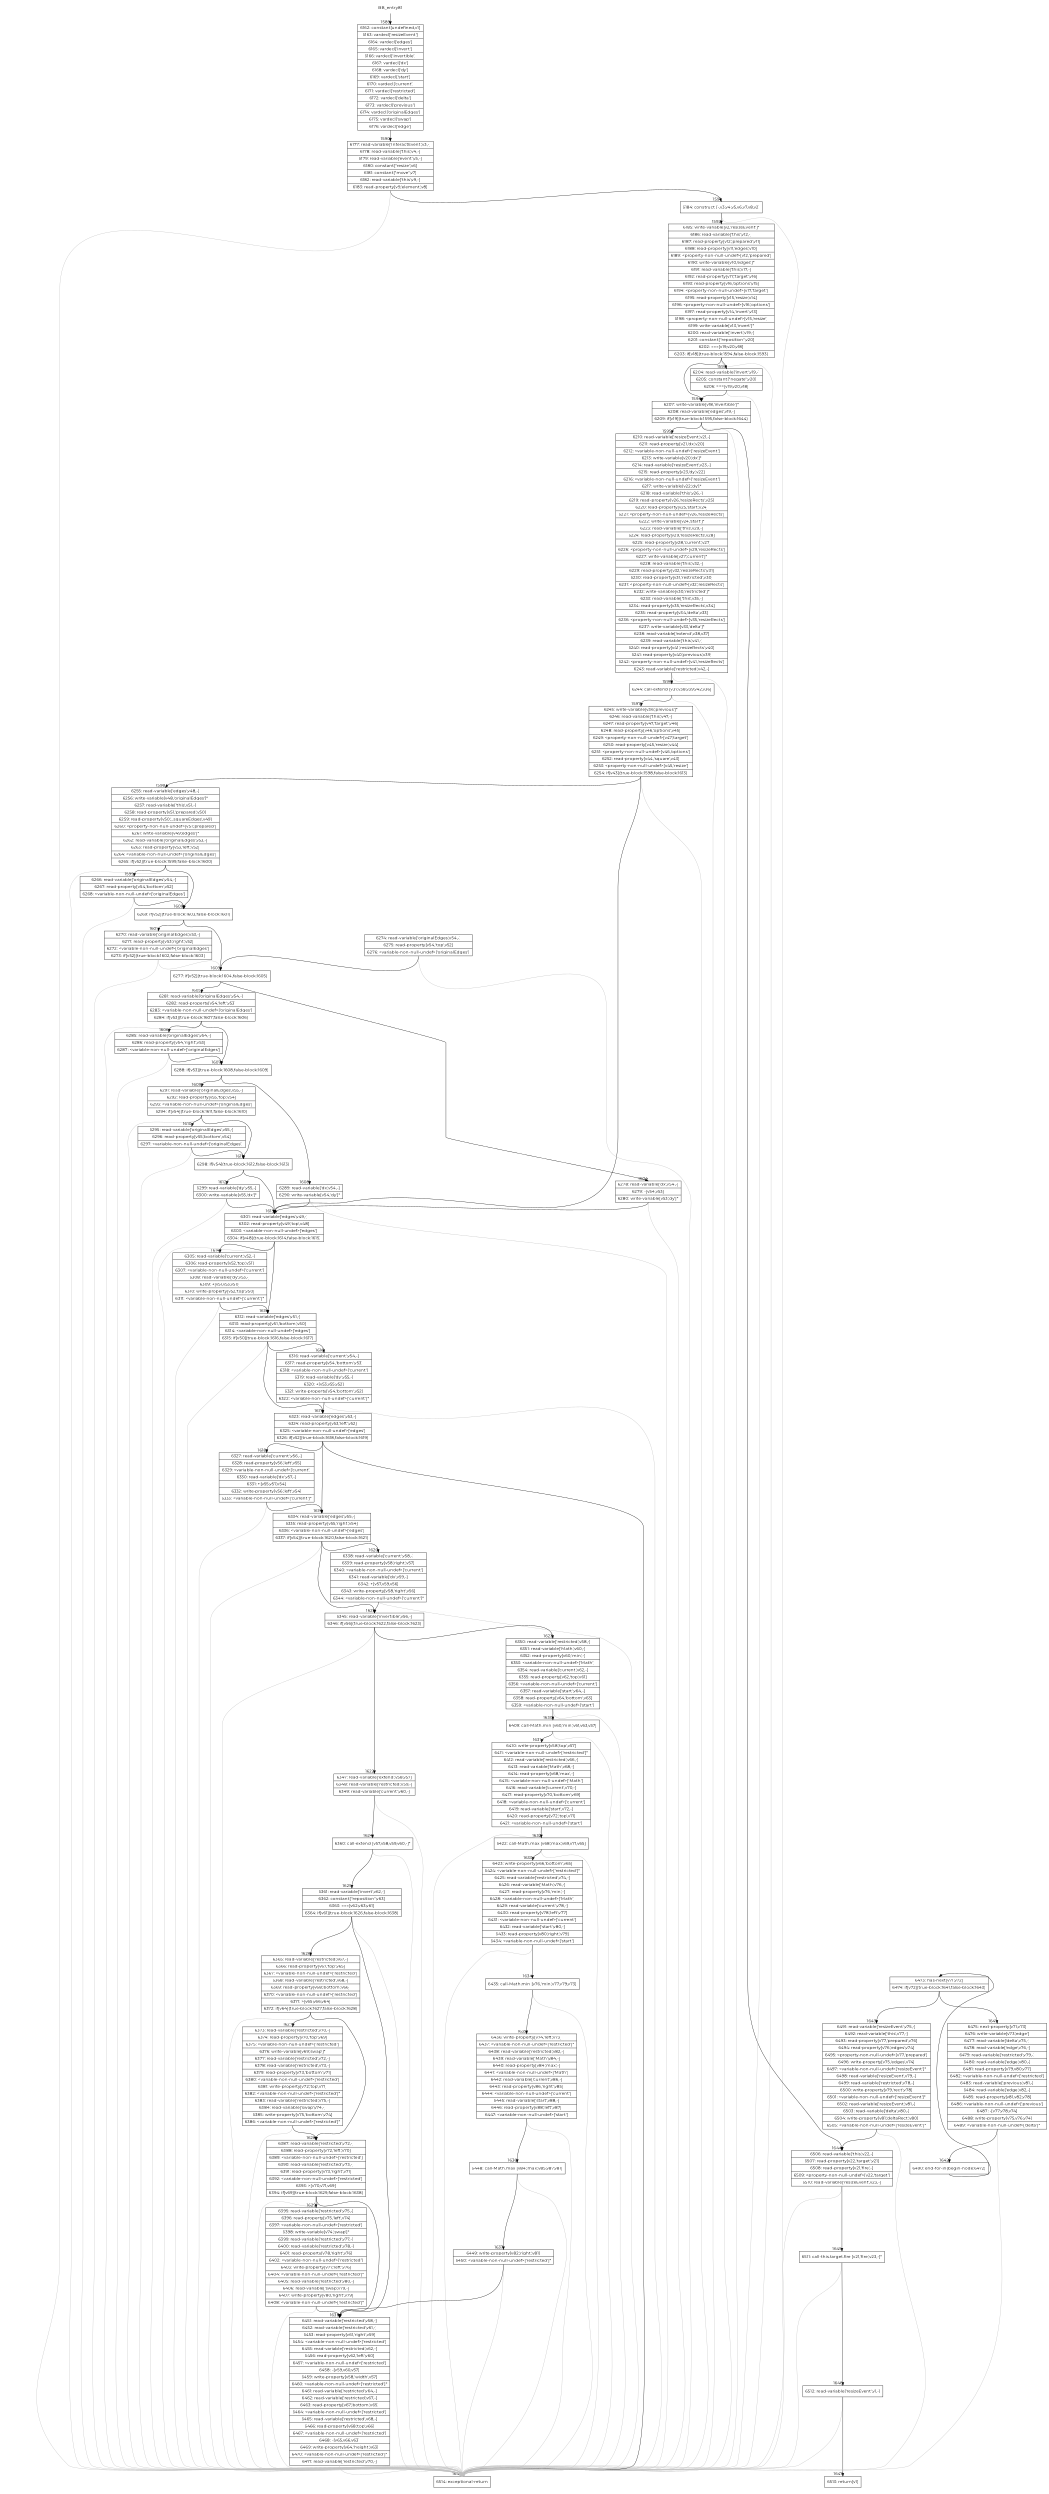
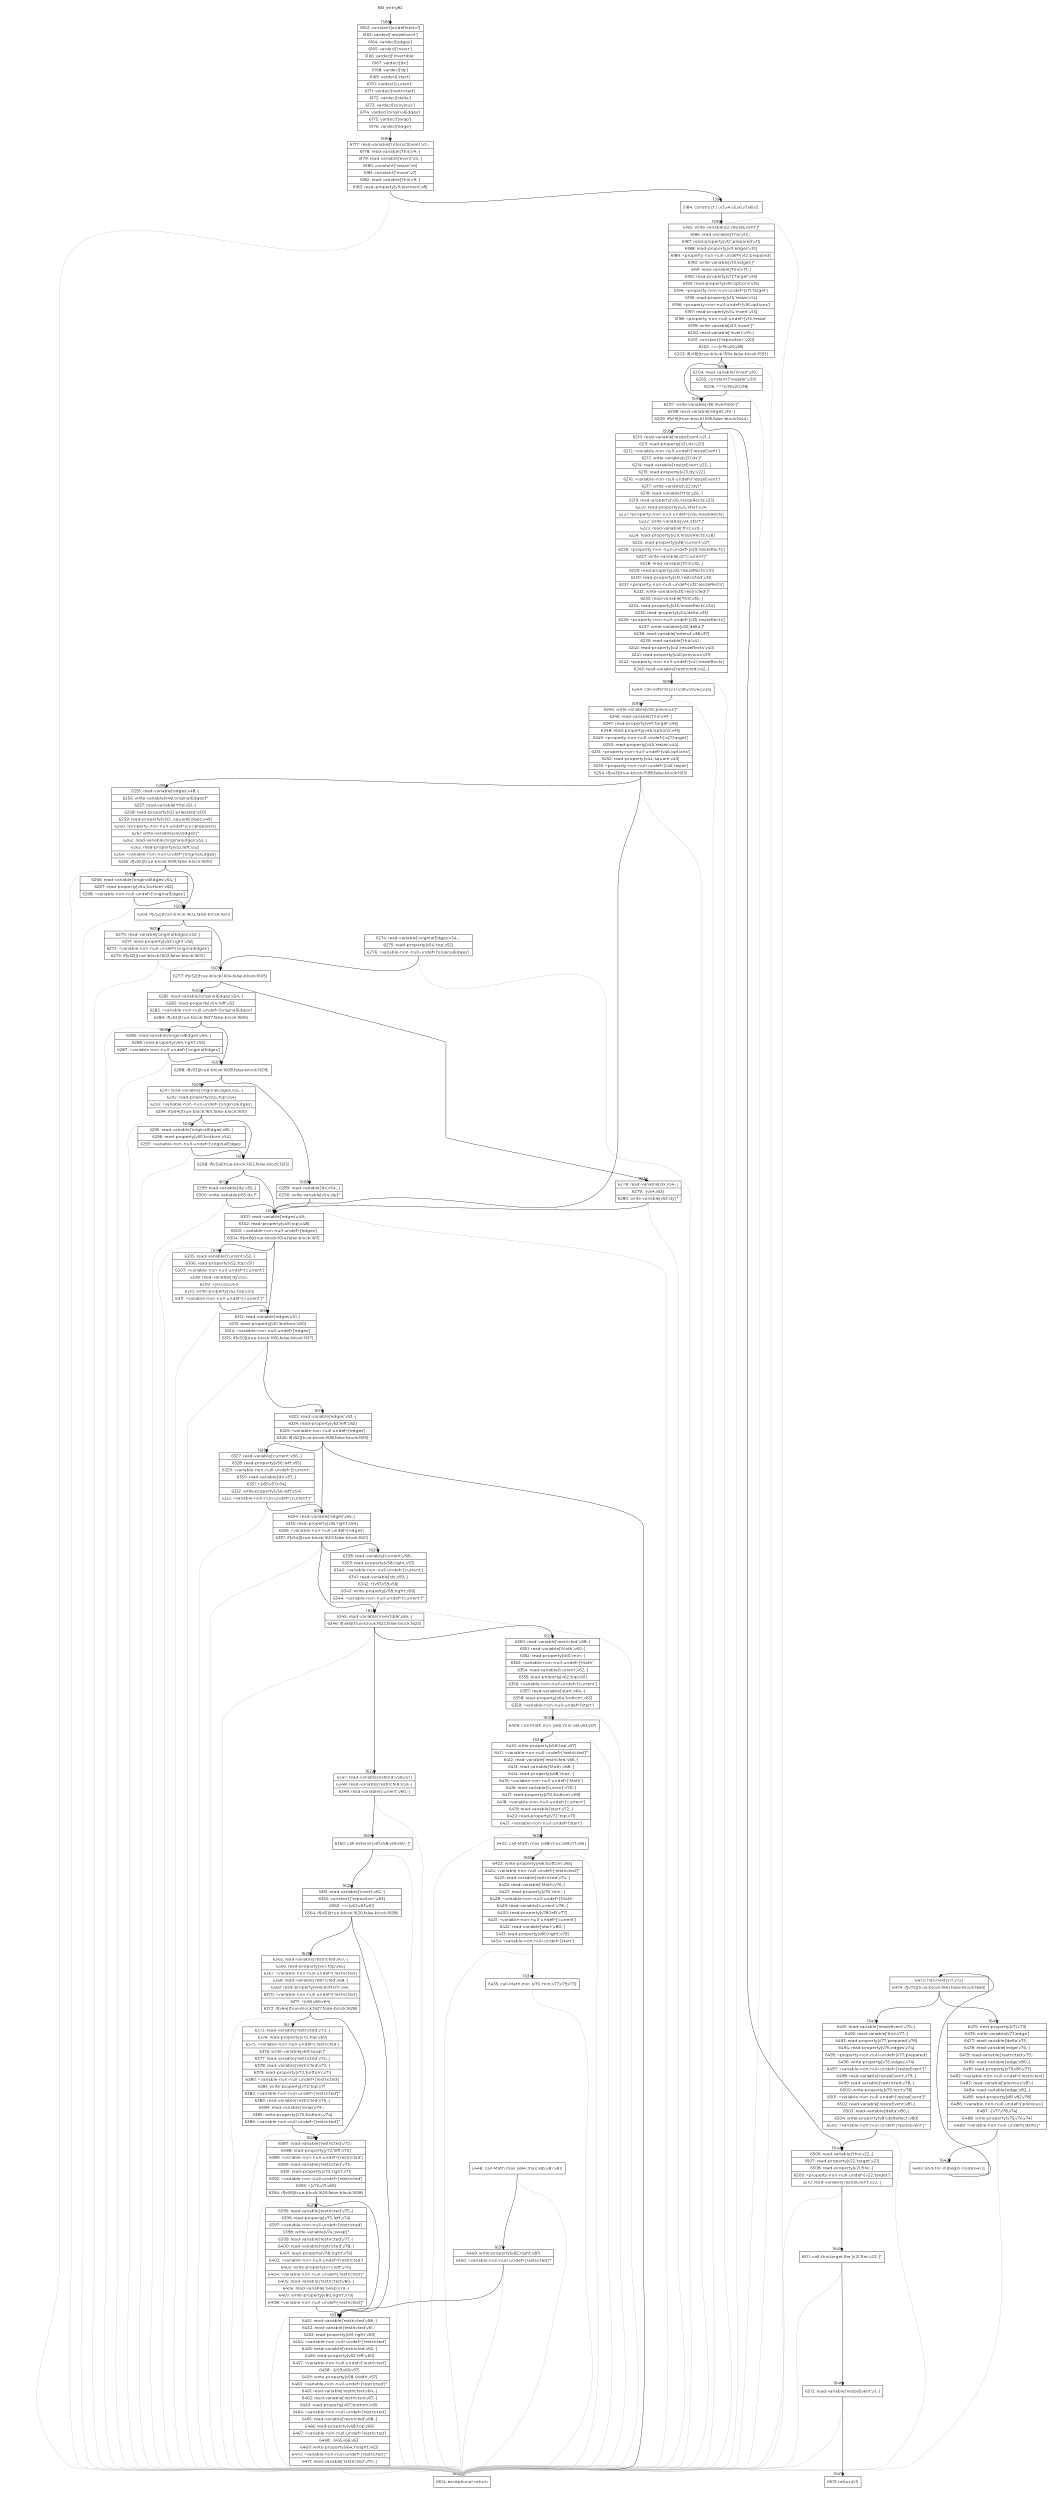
(390, 8) -> (390, 8)
(324, 1377) -> none
(527, 2076) -> none
